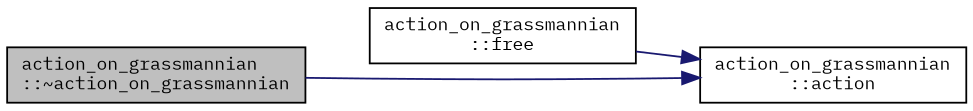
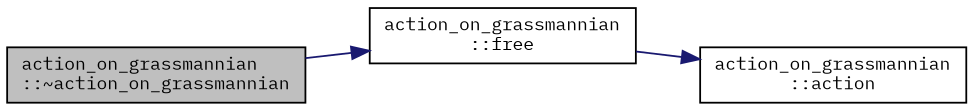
(494, 79) -> (329, 55)
